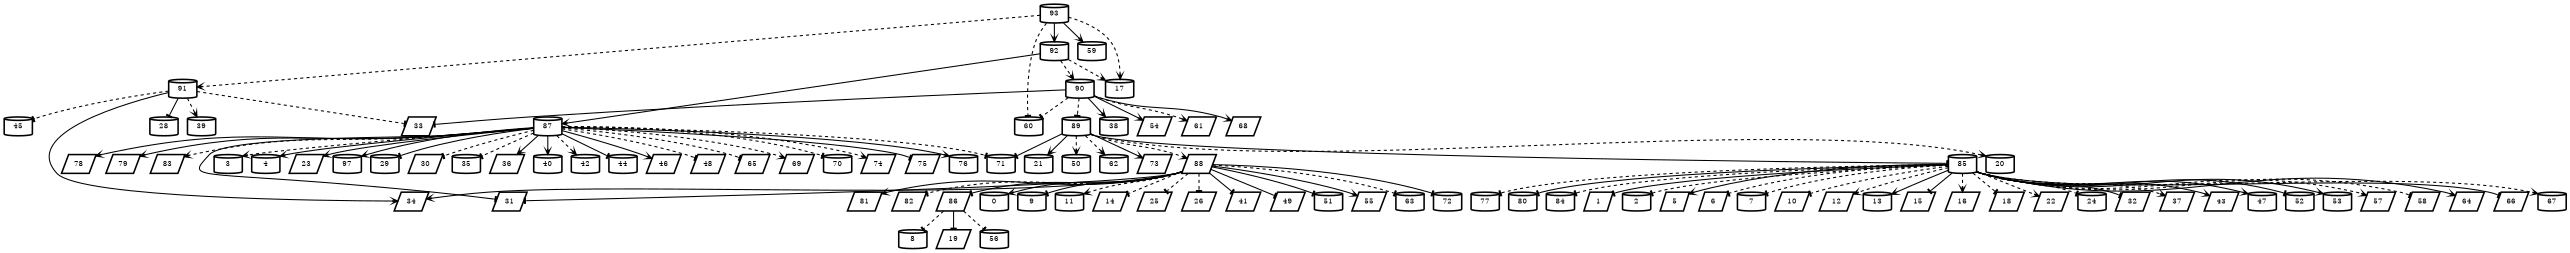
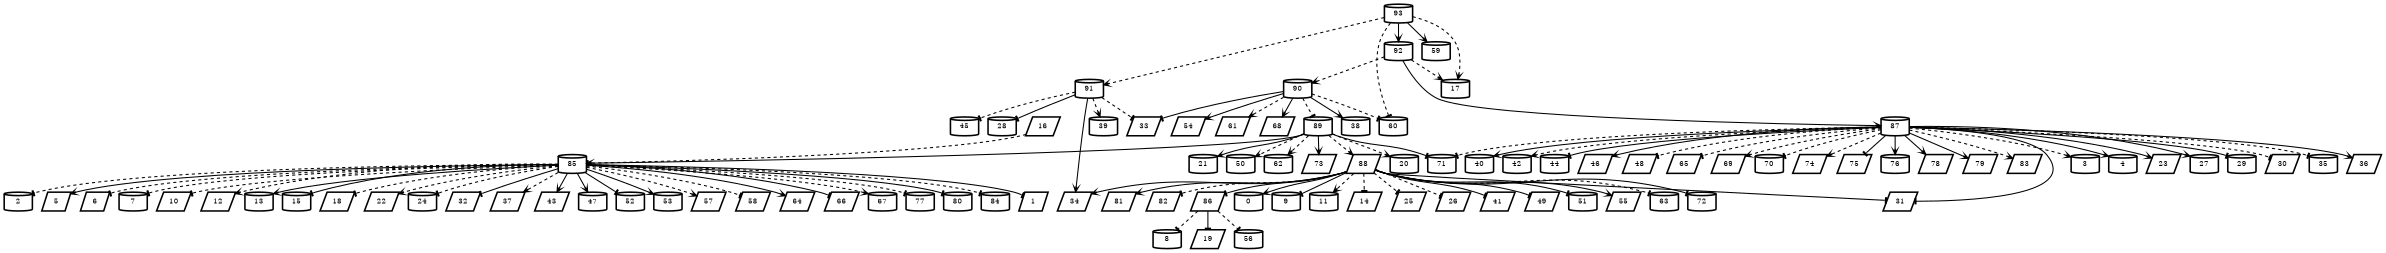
(347, 164) -> (2204, 164)
(1963, 180) -> (809, 156)
(1918, 202) -> (297, 202)
